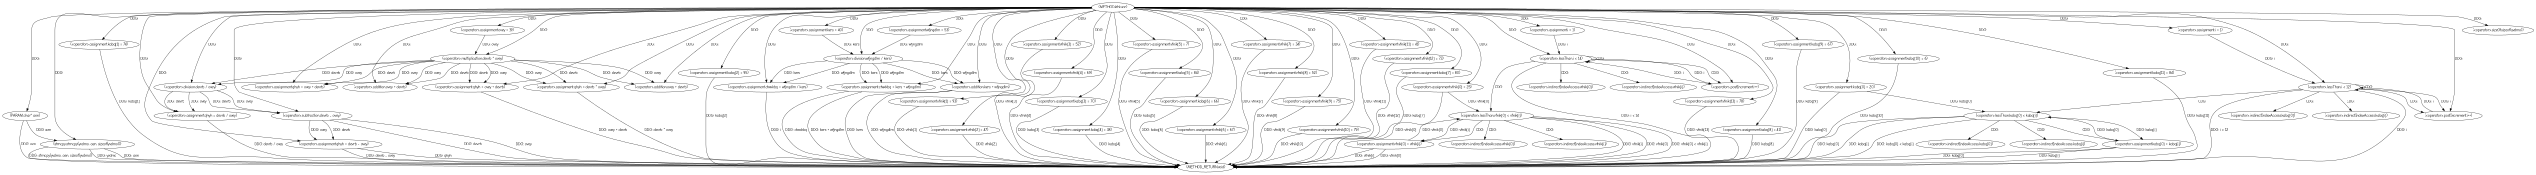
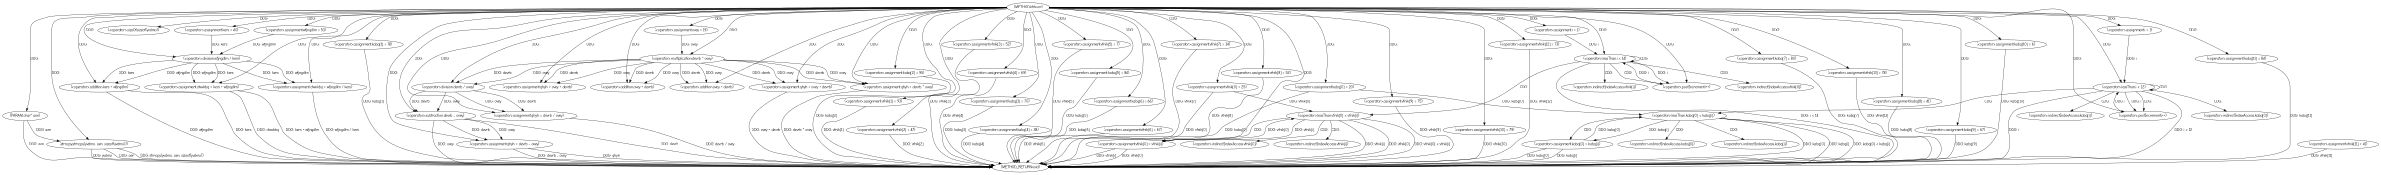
(1262, 10) -> (1276, 25)
(776, 130) -> (342, 130)
